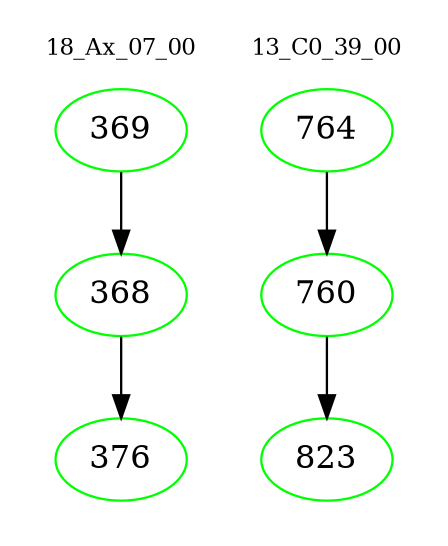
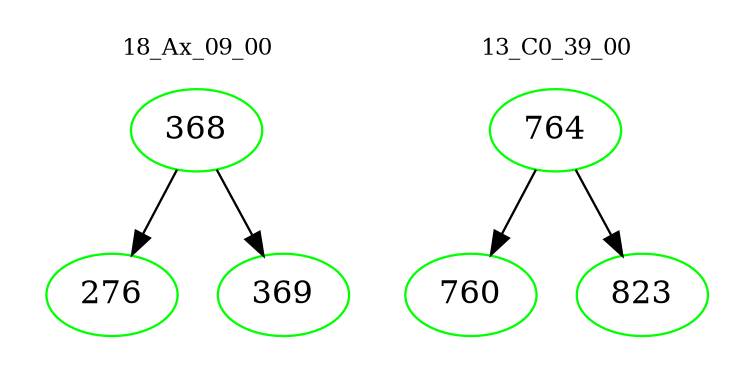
(121, 49) -> (198, 49)
(121, 201) -> (234, 202)
(327, 366) -> (593, 202)
(121, 460) -> (112, 295)
